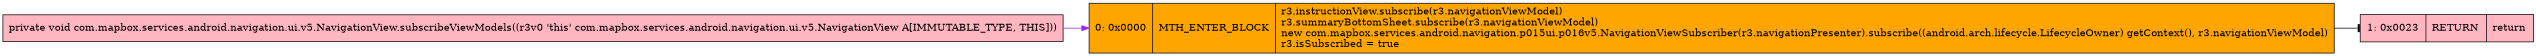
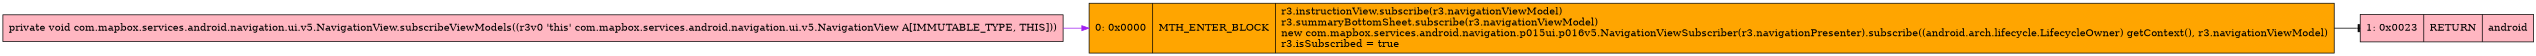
(2509, 28) -> (2508, 28)
